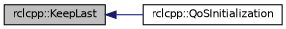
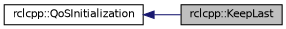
(130, 15) -> (168, 15)
